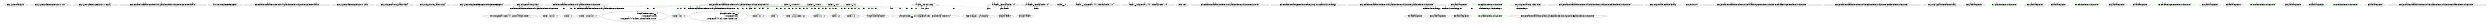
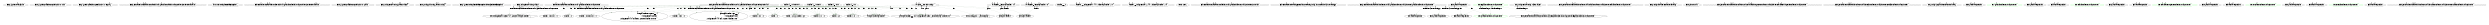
(978, 16) -> (978, 16)
